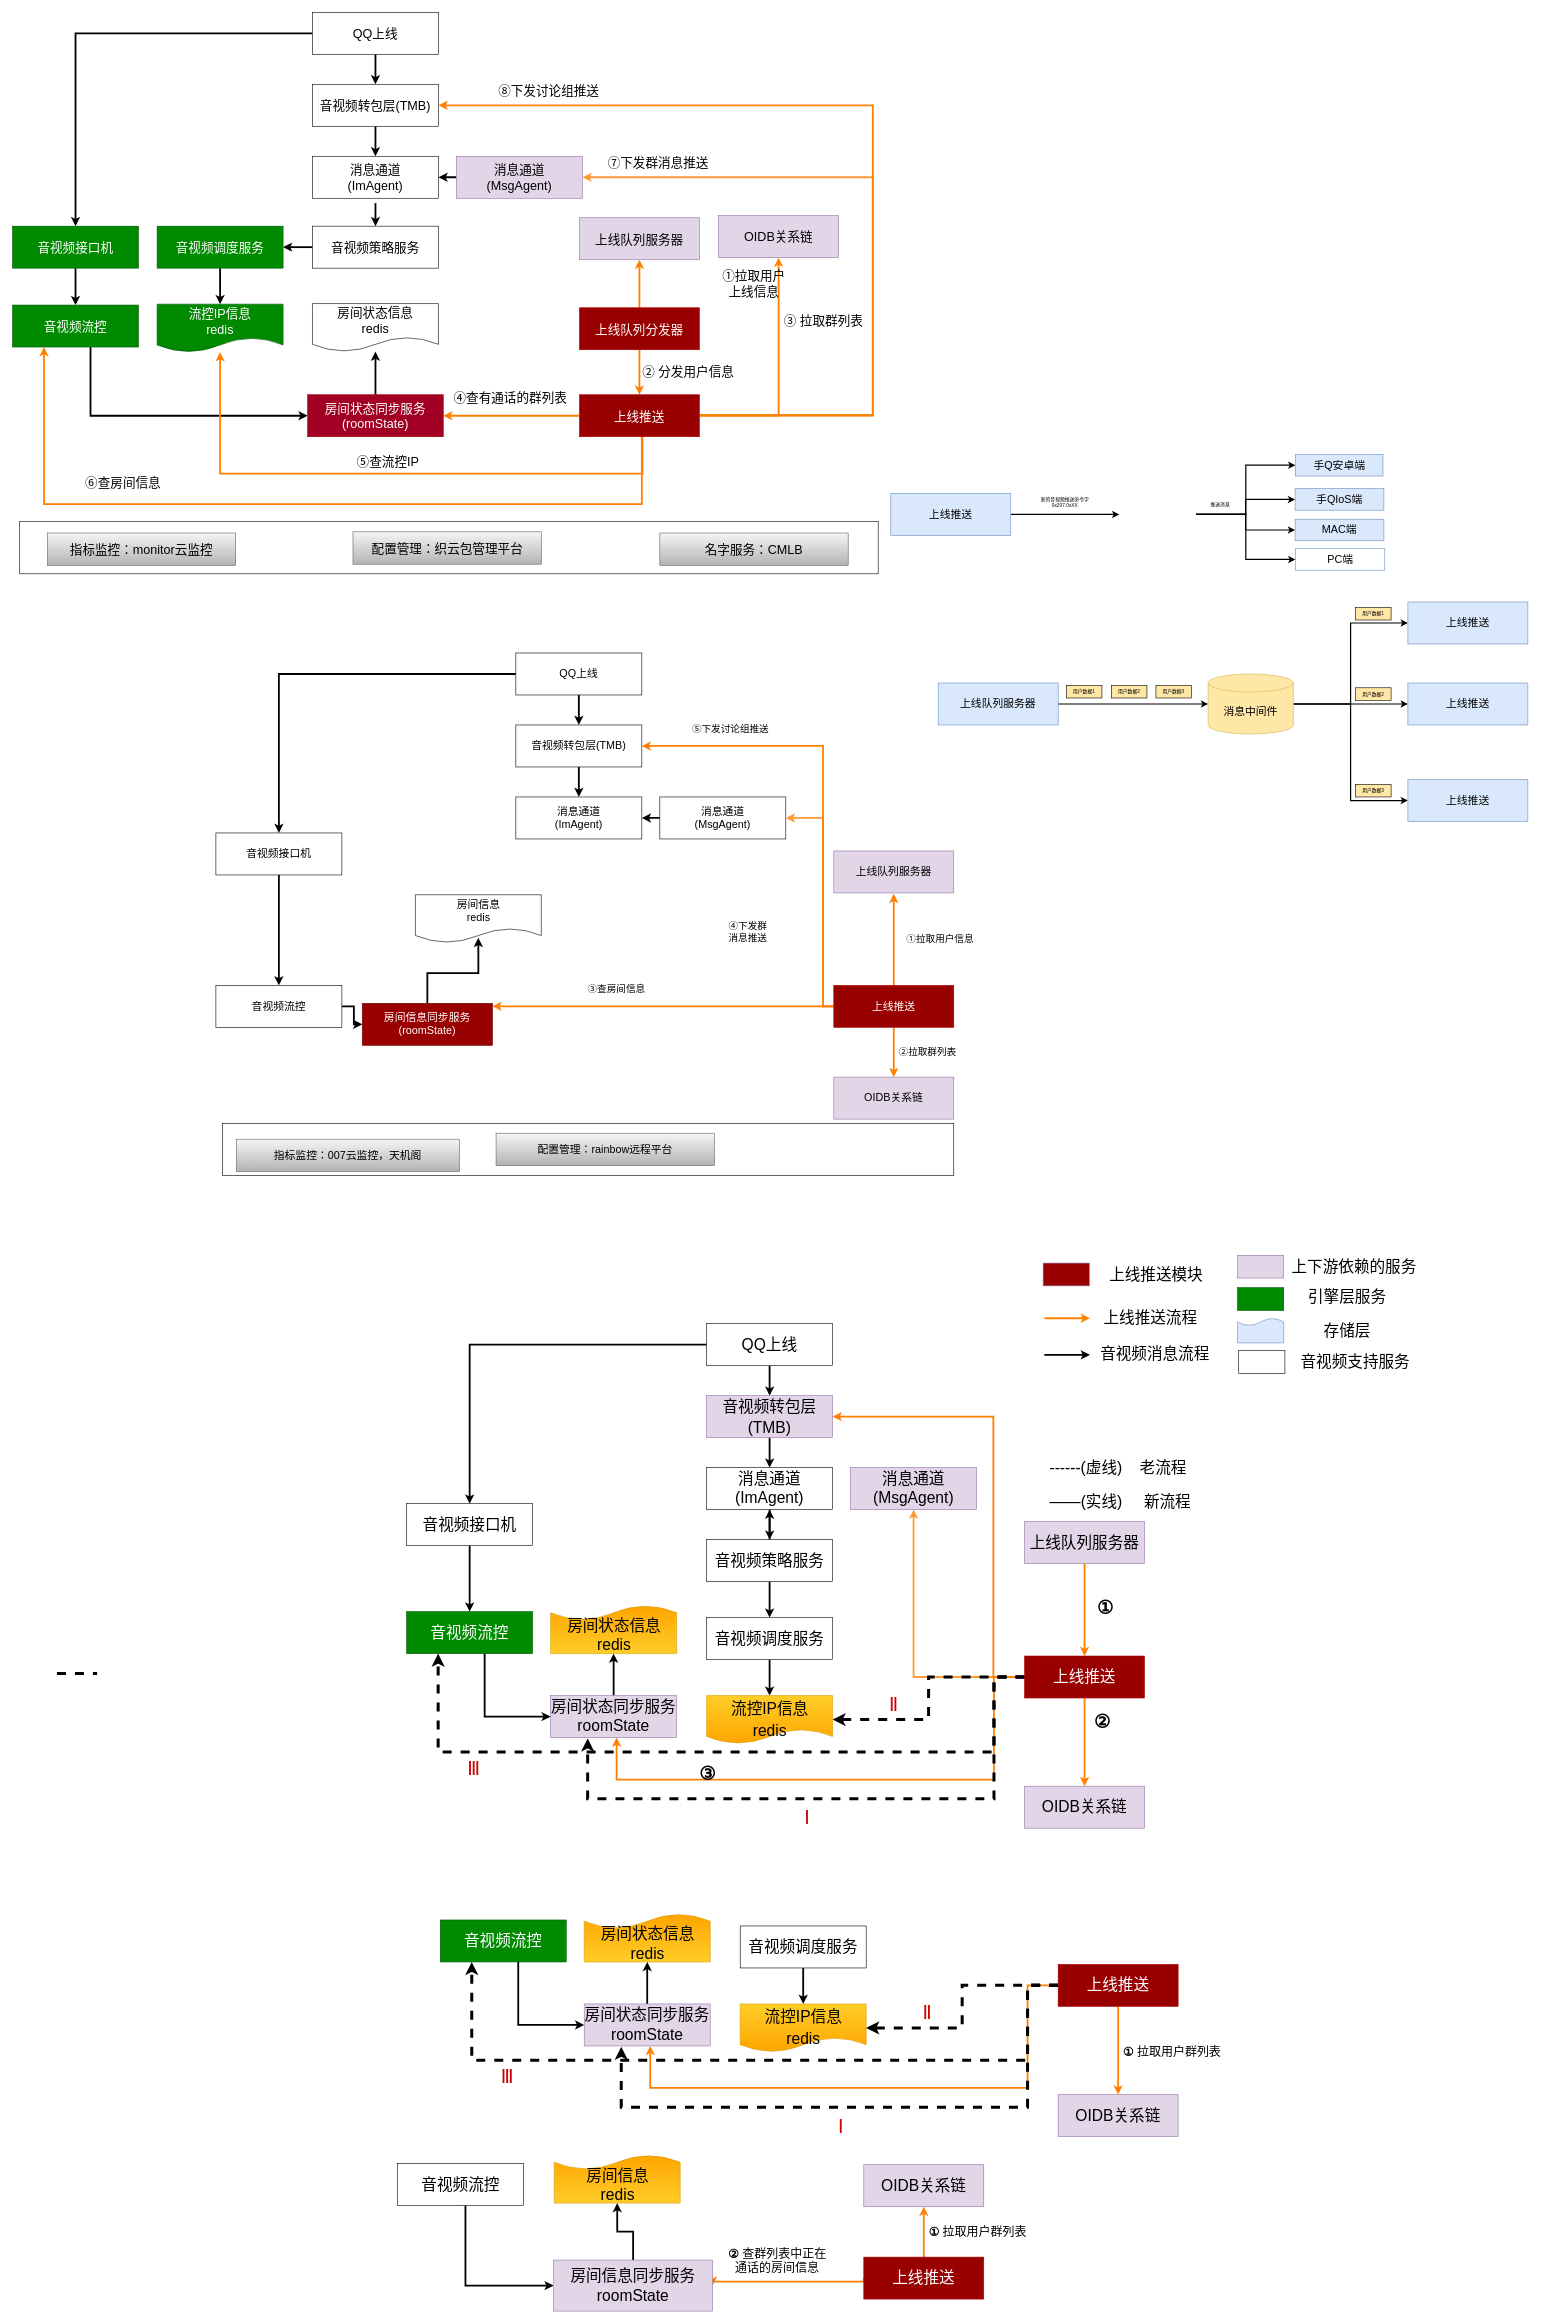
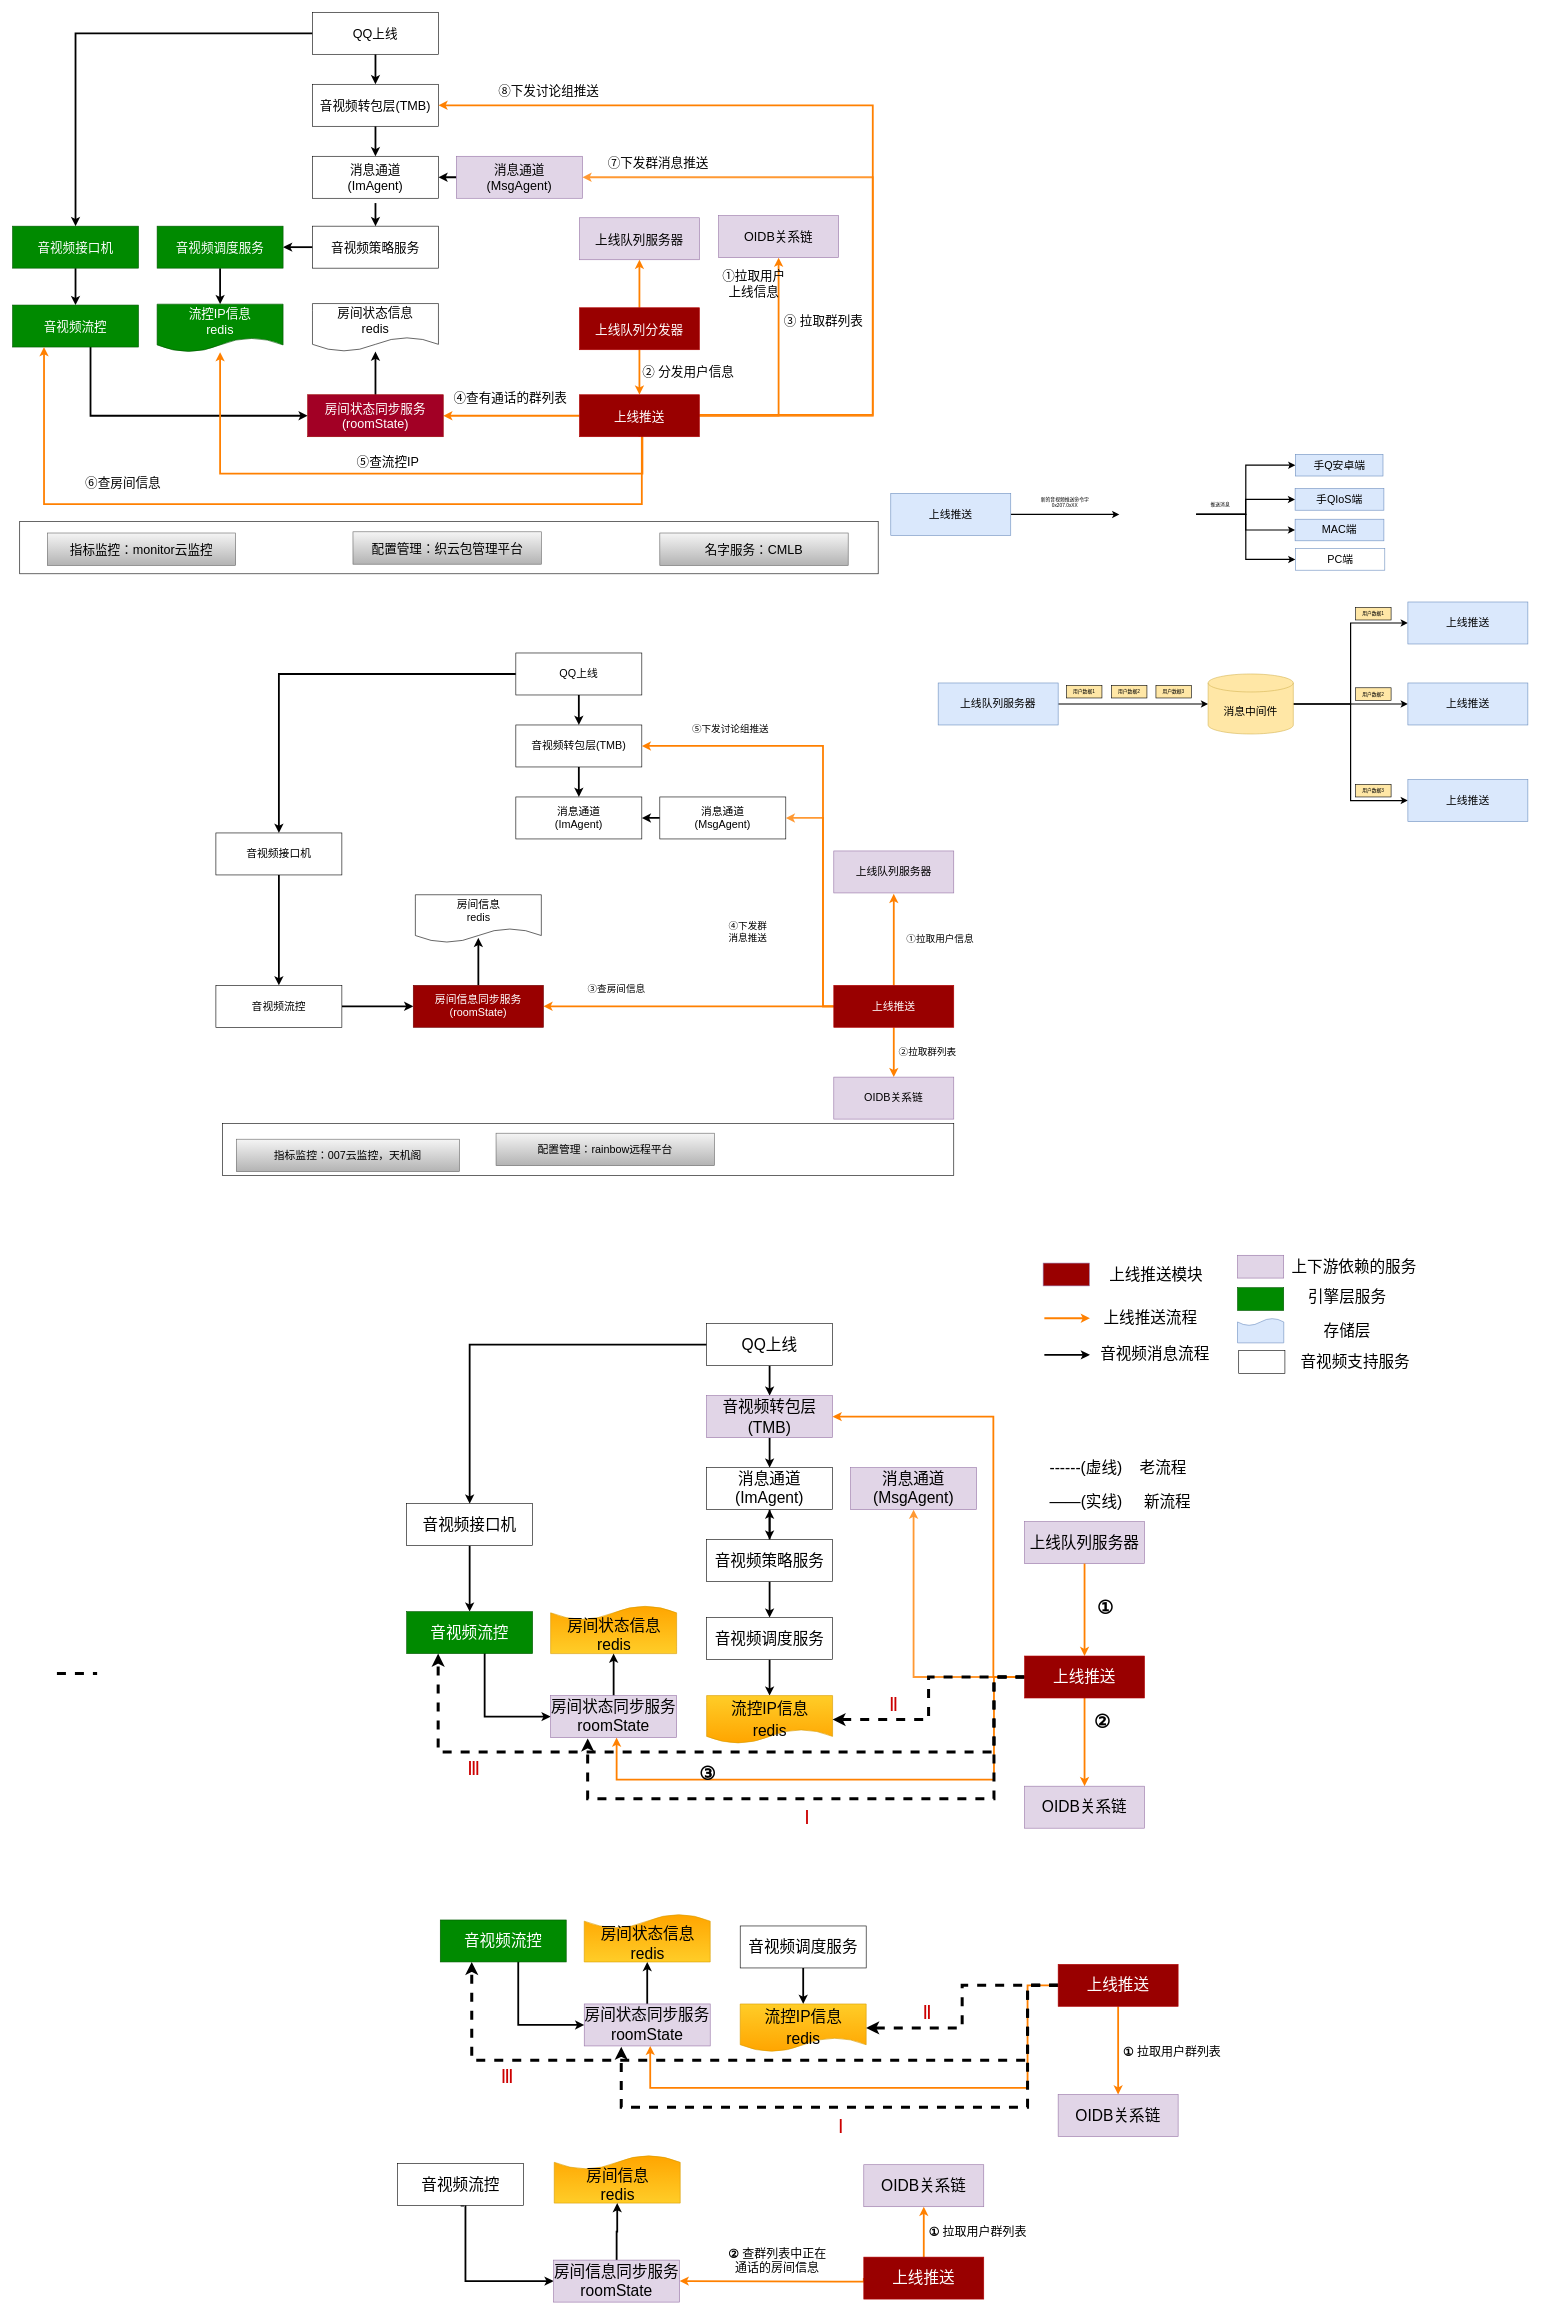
(427, 1025) -> (478, 1007)
(633, 2286) -> (617, 2282)
